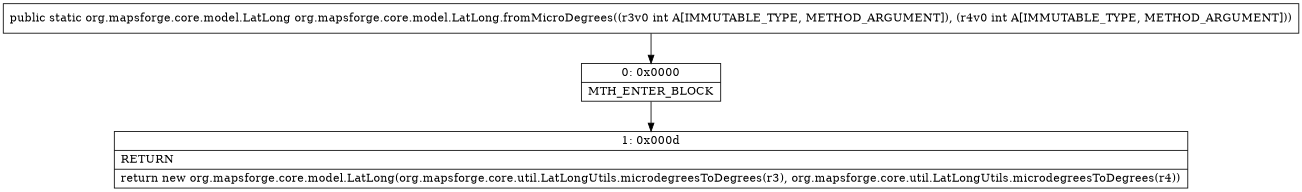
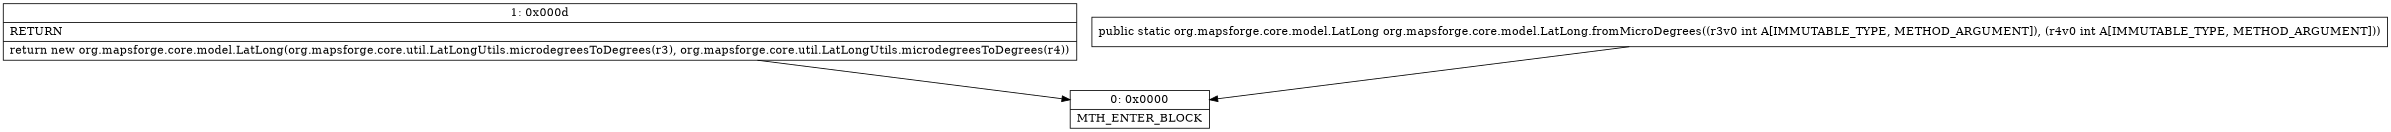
(651, 112) -> (910, 79)
